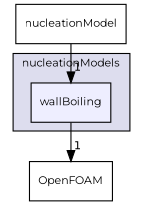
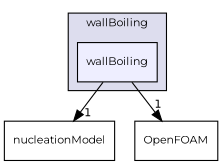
(71, 60) -> (92, 97)
(72, 64) -> (117, 23)
